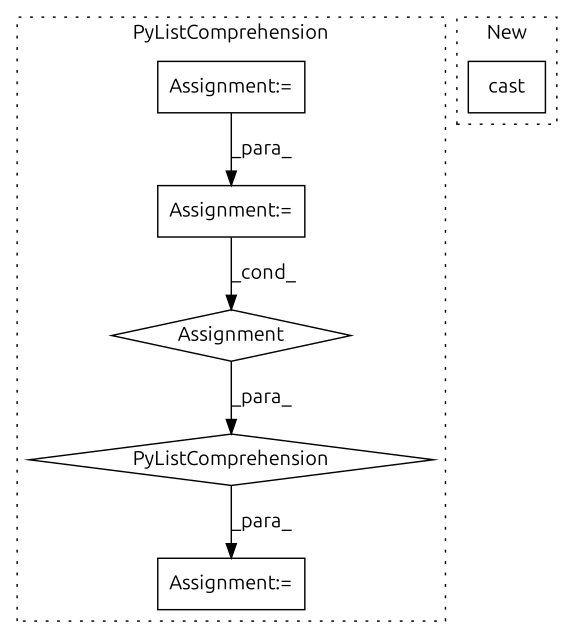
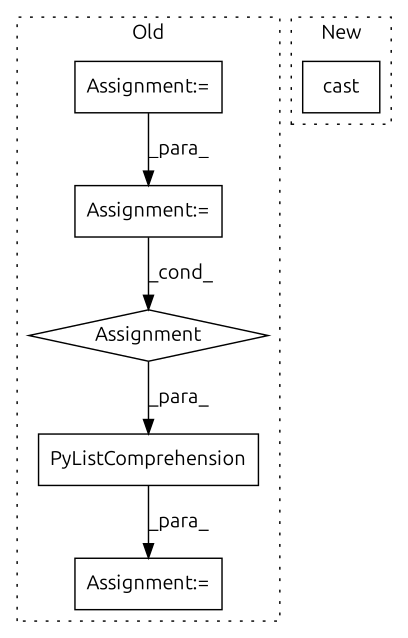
(231, 34) -> (148, 34)
(231, 460) -> (148, 460)
